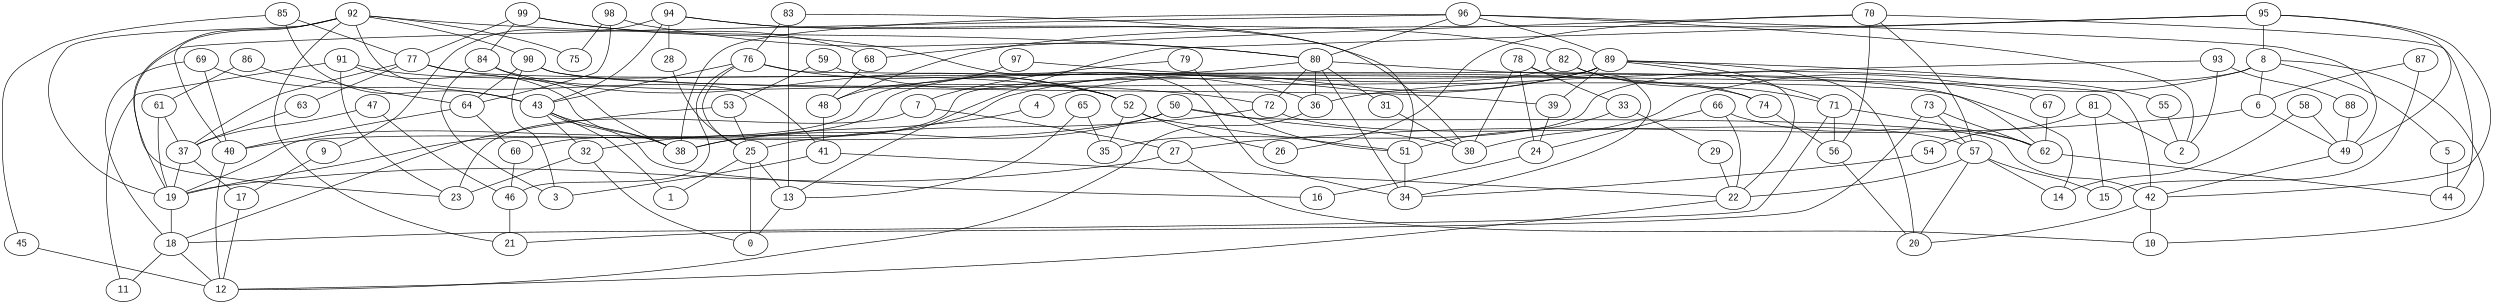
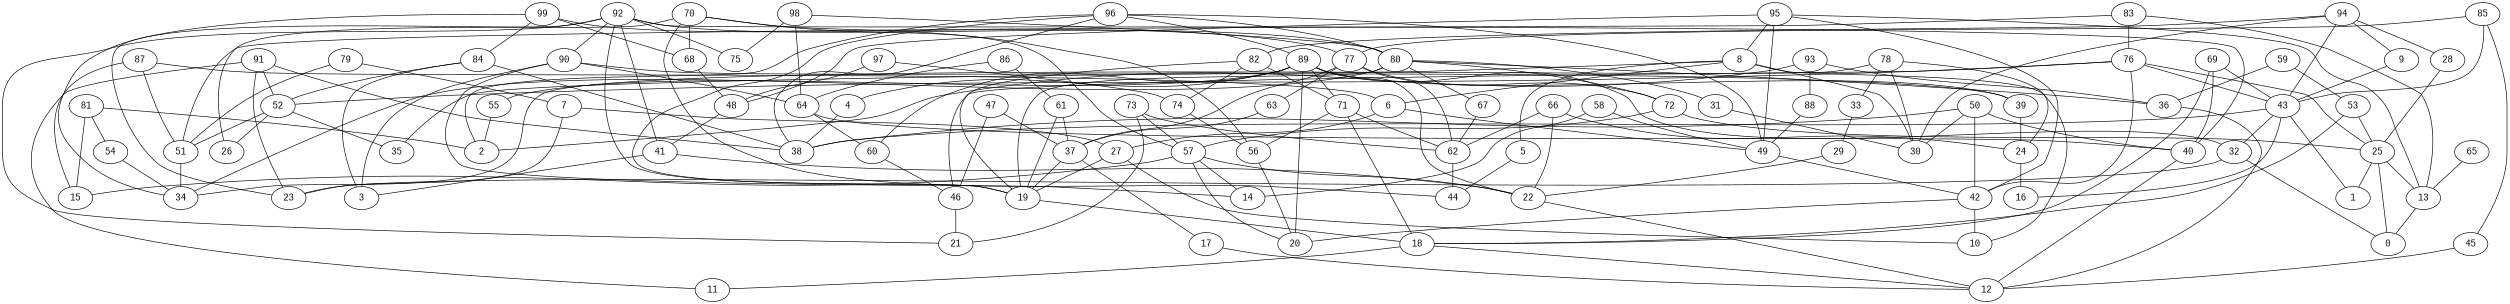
(1094, 129) -> none
(1515, 131) -> (156, 107)
(295, 168) -> (2340, 84)
